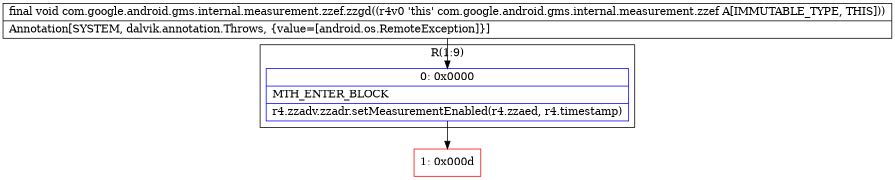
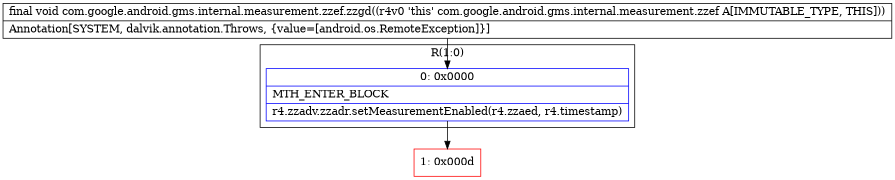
(447, 53) -> (447, 53)
